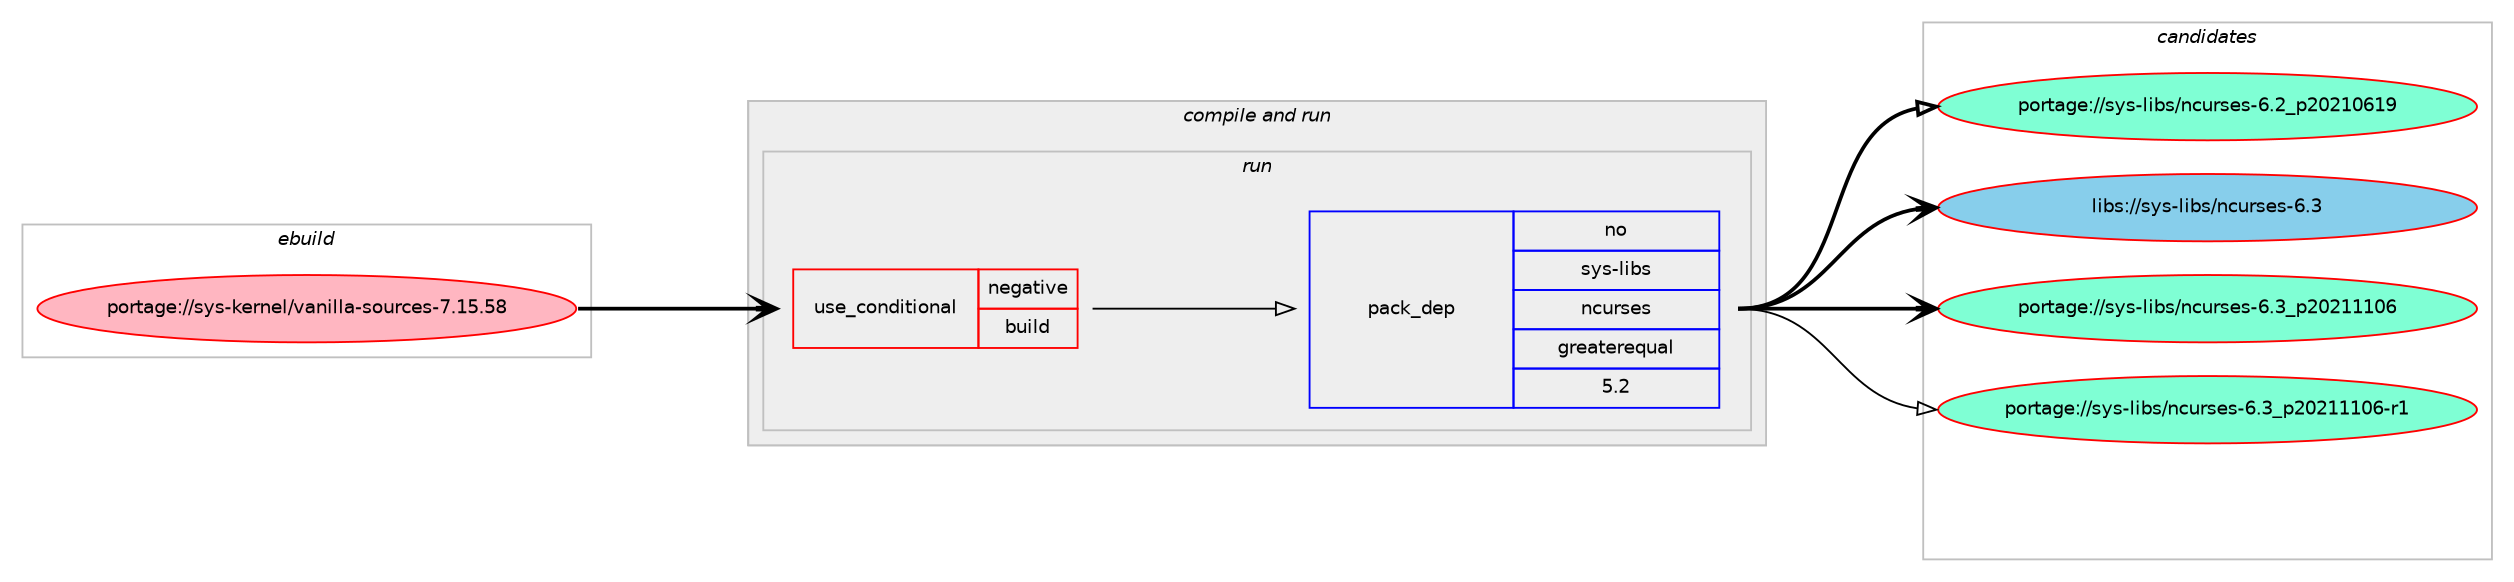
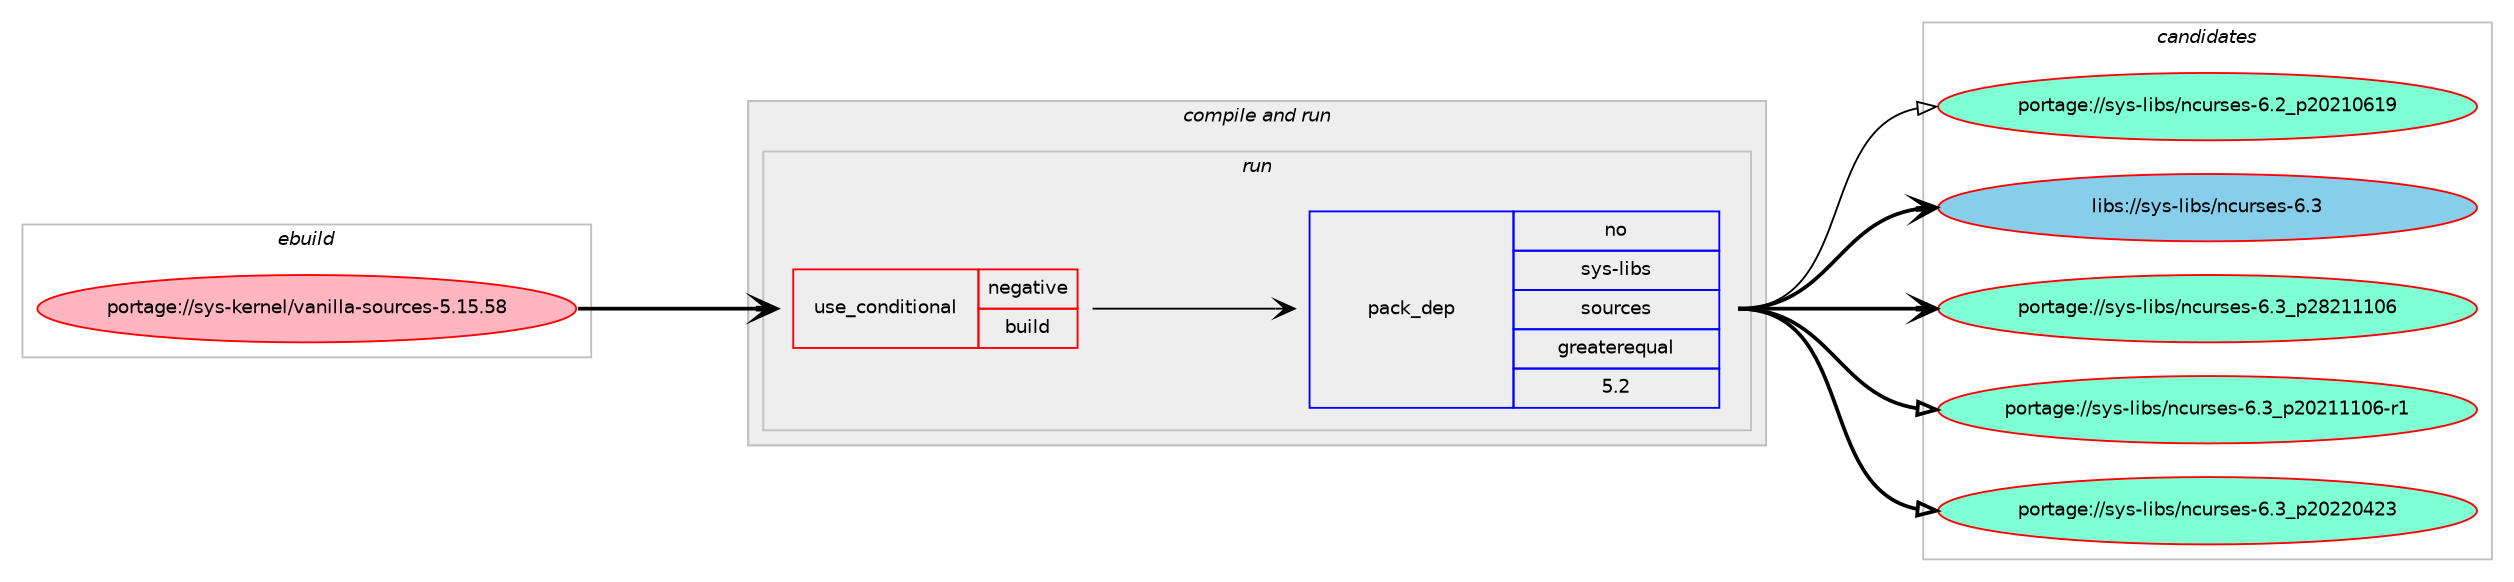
(1834, 217) -> (1834, 217)
(307, 309) -> (307, 309)
(1184, 309) -> (1184, 309)
(1616, 309) -> (1616, 309)
(2208, 309) -> (2208, 309)
(1830, 353) -> (1830, 353)
none -> (2208, 511)
